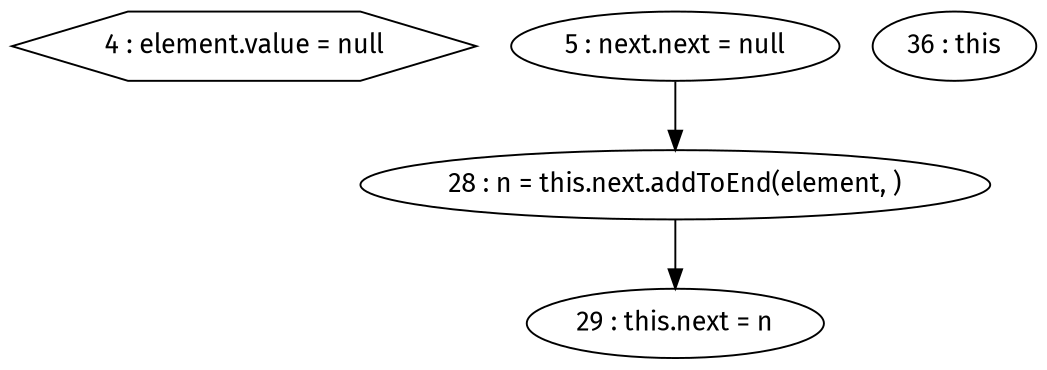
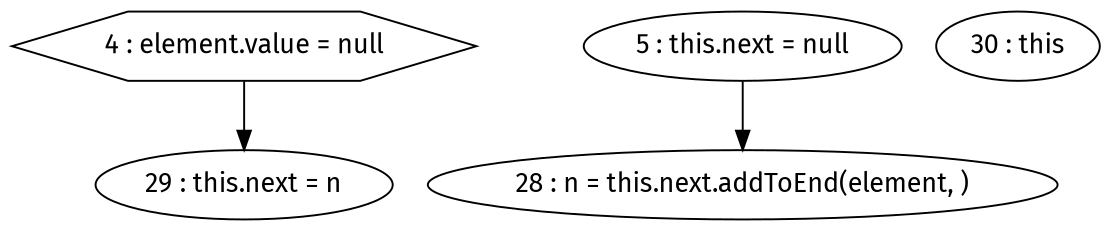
(675, 46) -> (743, 46)
(954, 46) -> (1018, 46)
(675, 245) -> (244, 106)
